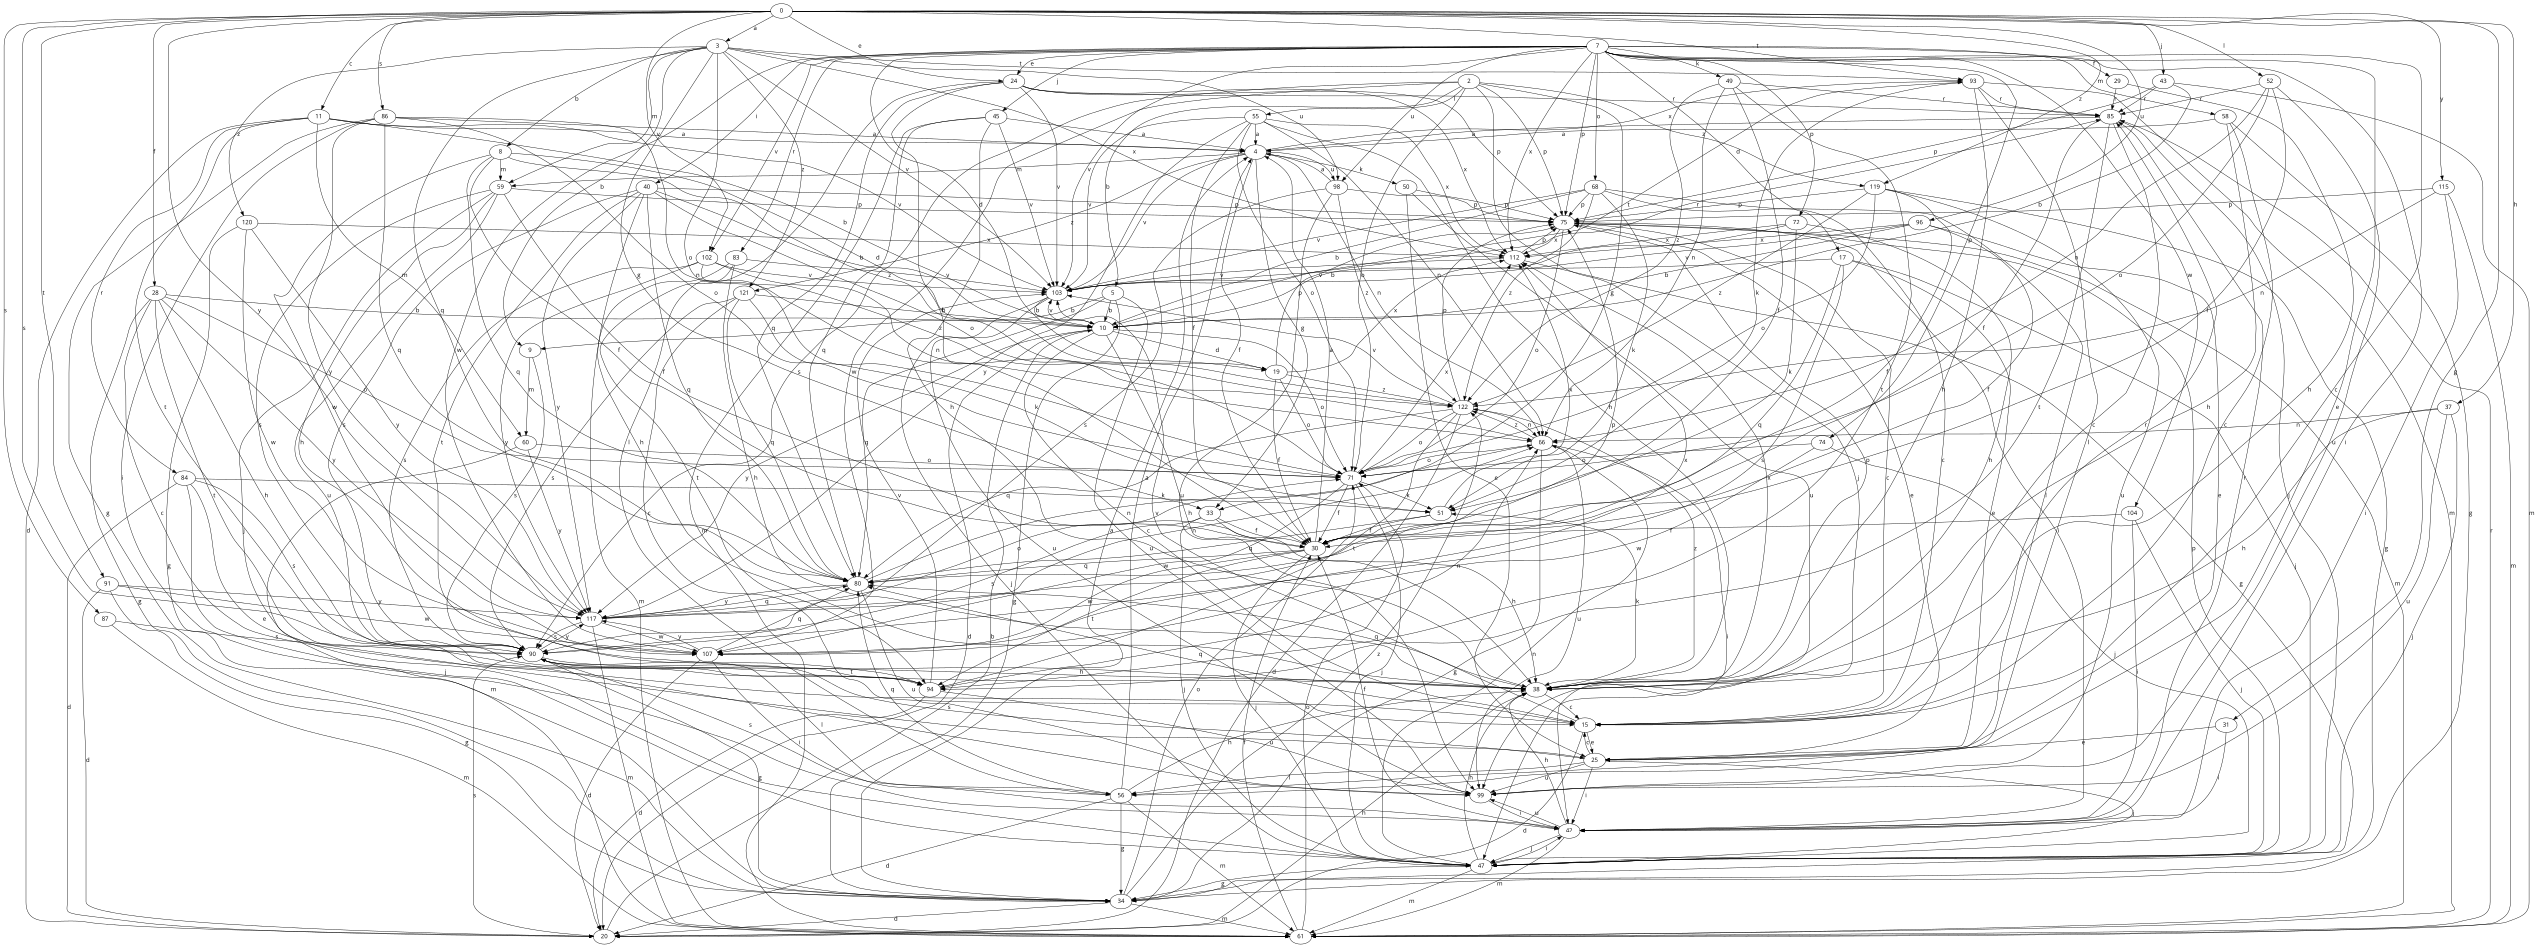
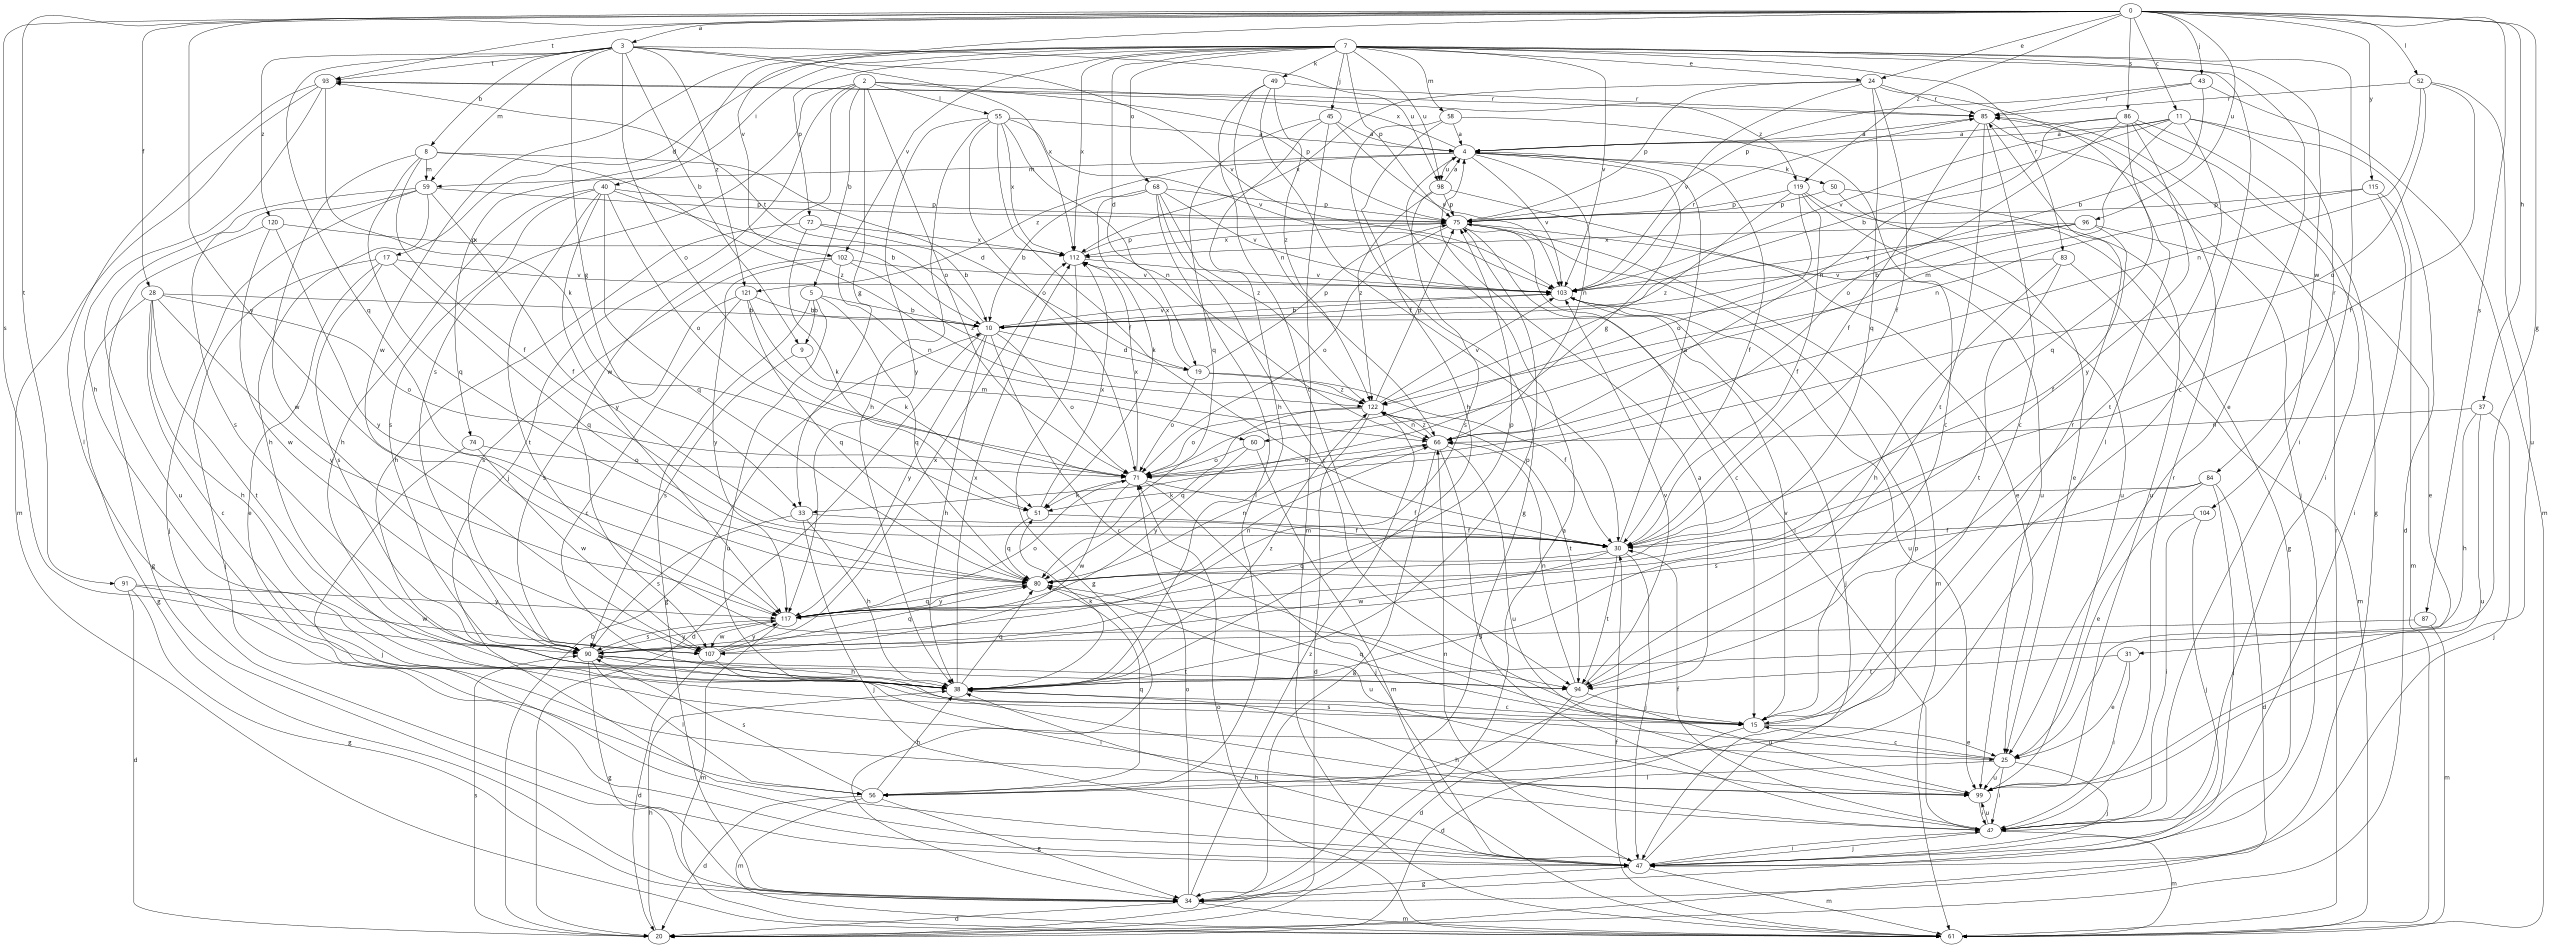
(2117, 82) -> none
none -> (1855, 671)
